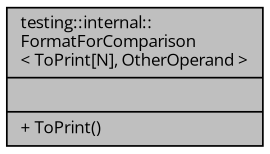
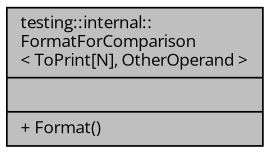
(61, 128) -> (61, 128)
